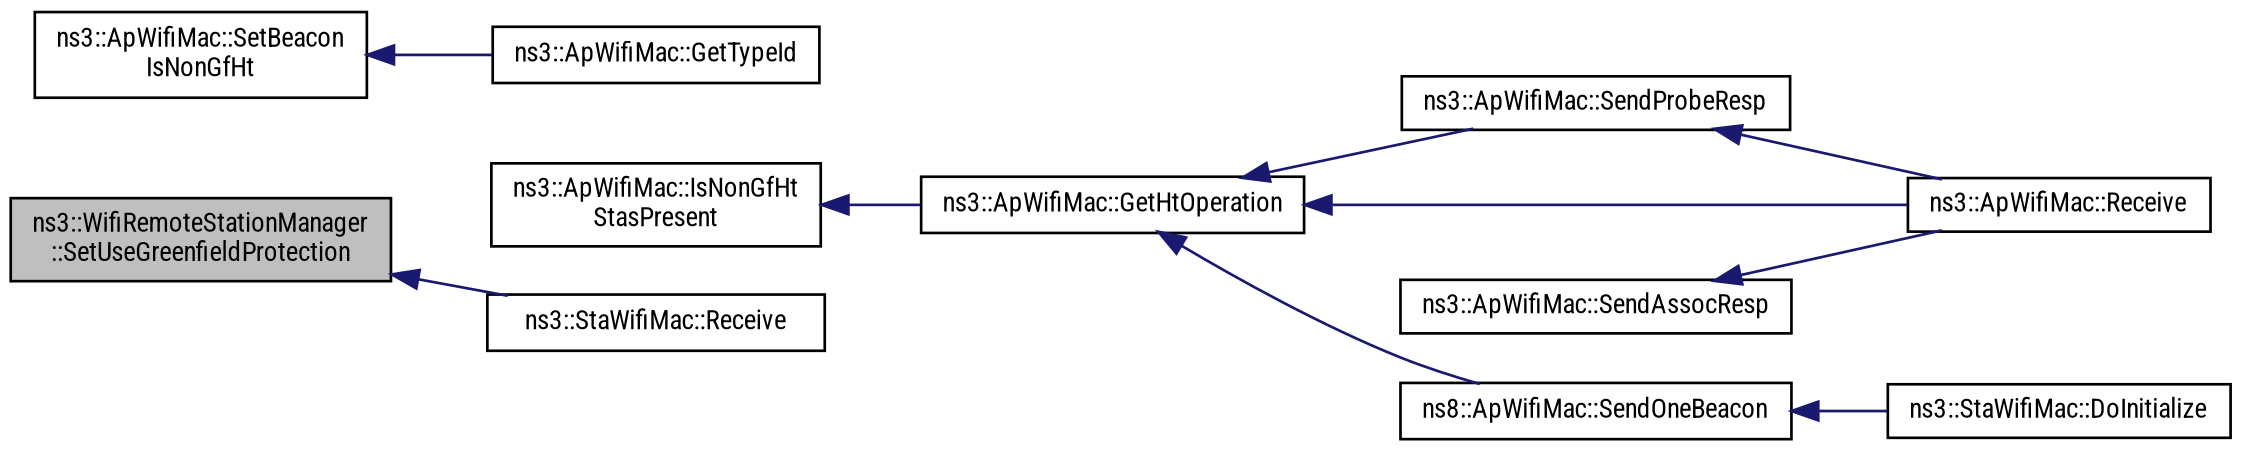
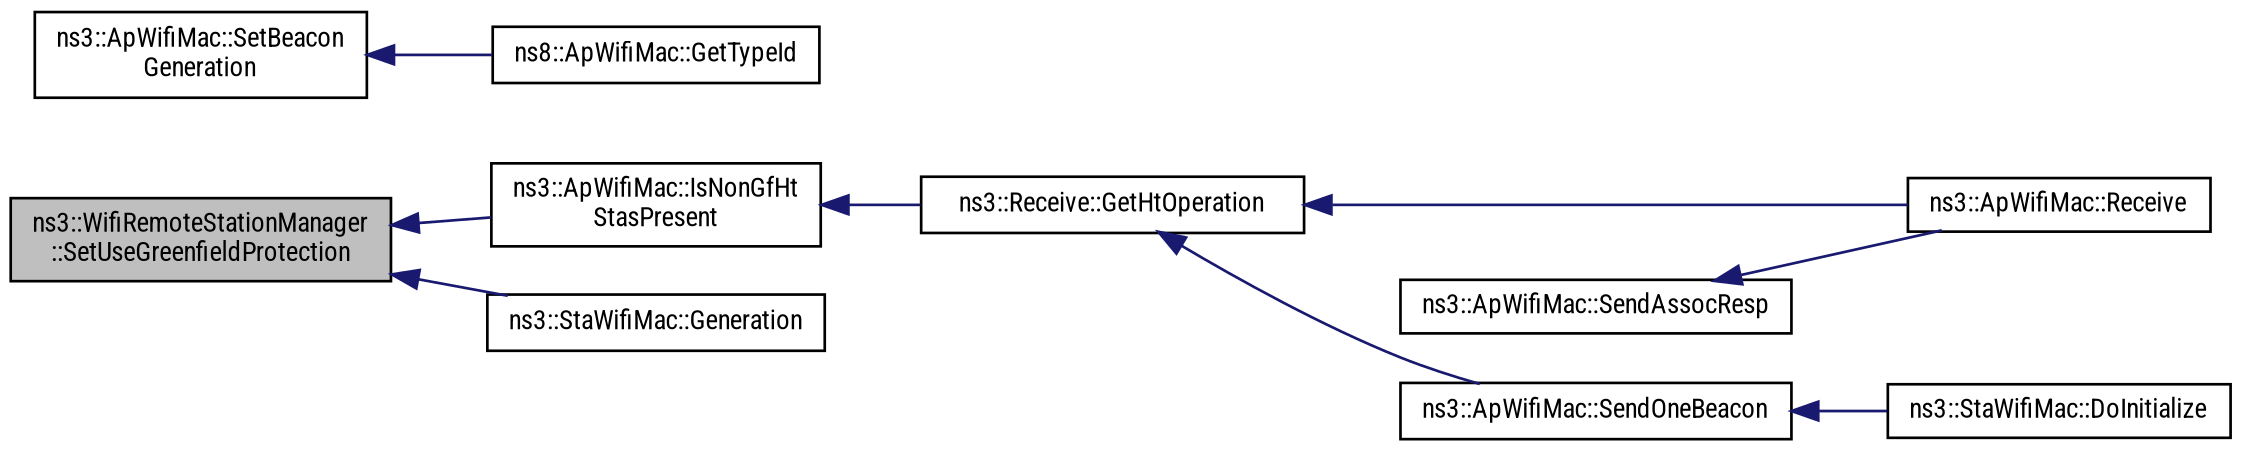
(201, 55) -> (201, 55)
(656, 55) -> (656, 55)
(1596, 103) -> none
(1113, 205) -> (1113, 205)
none -> (455, 220)
(656, 323) -> (656, 323)
(1596, 411) -> (1596, 411)
